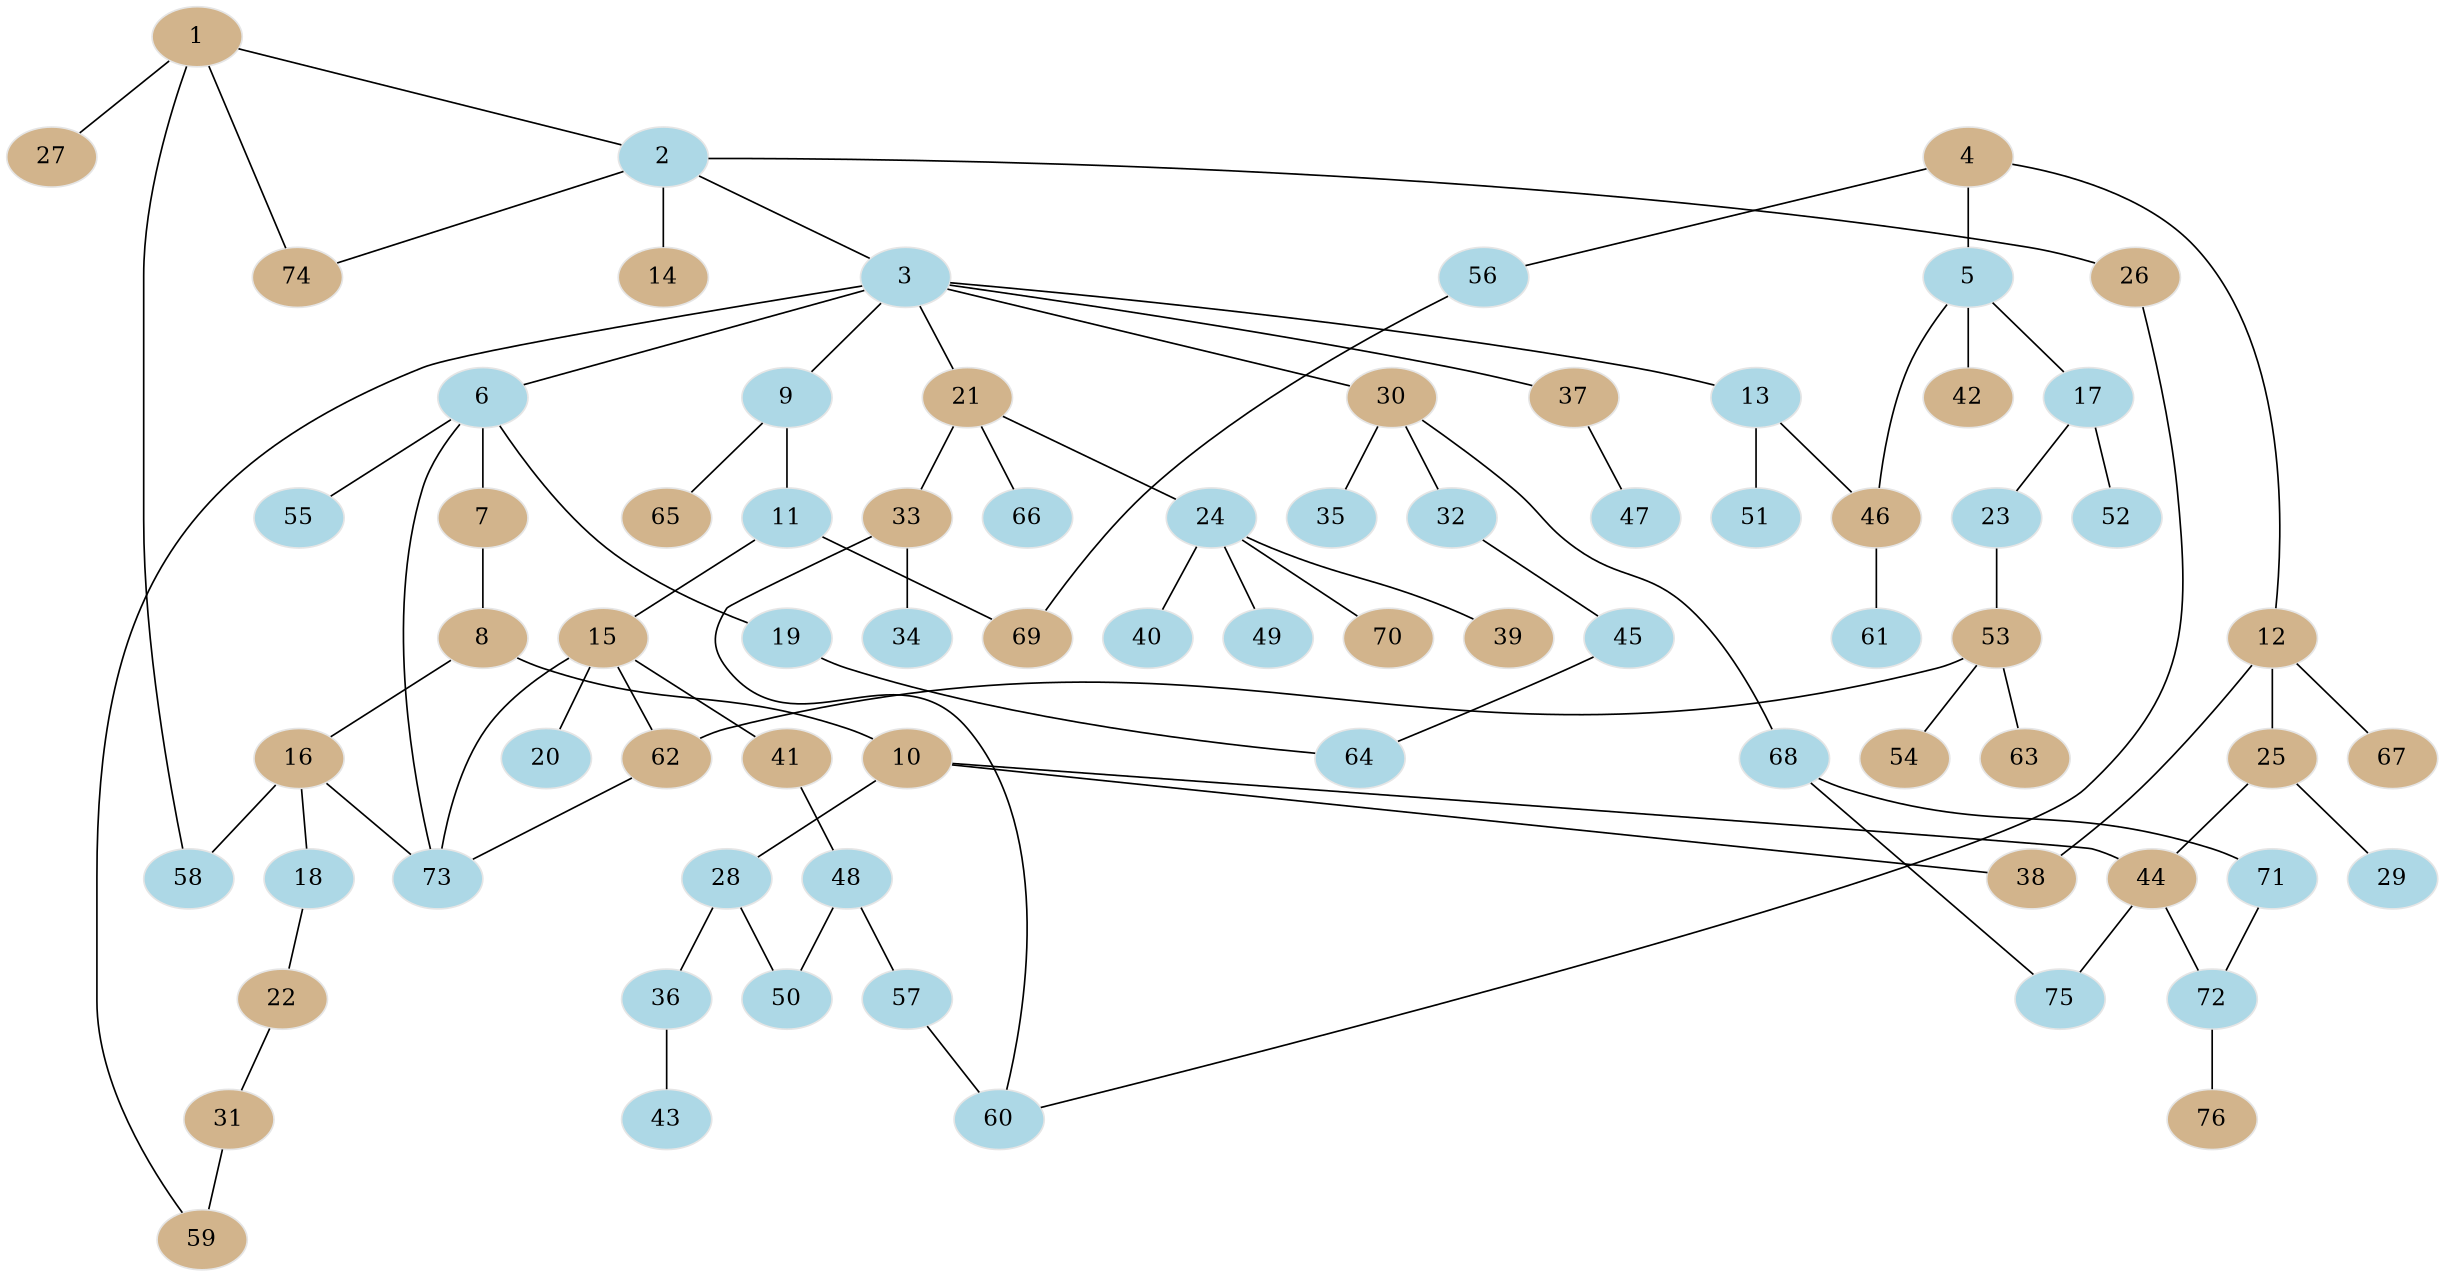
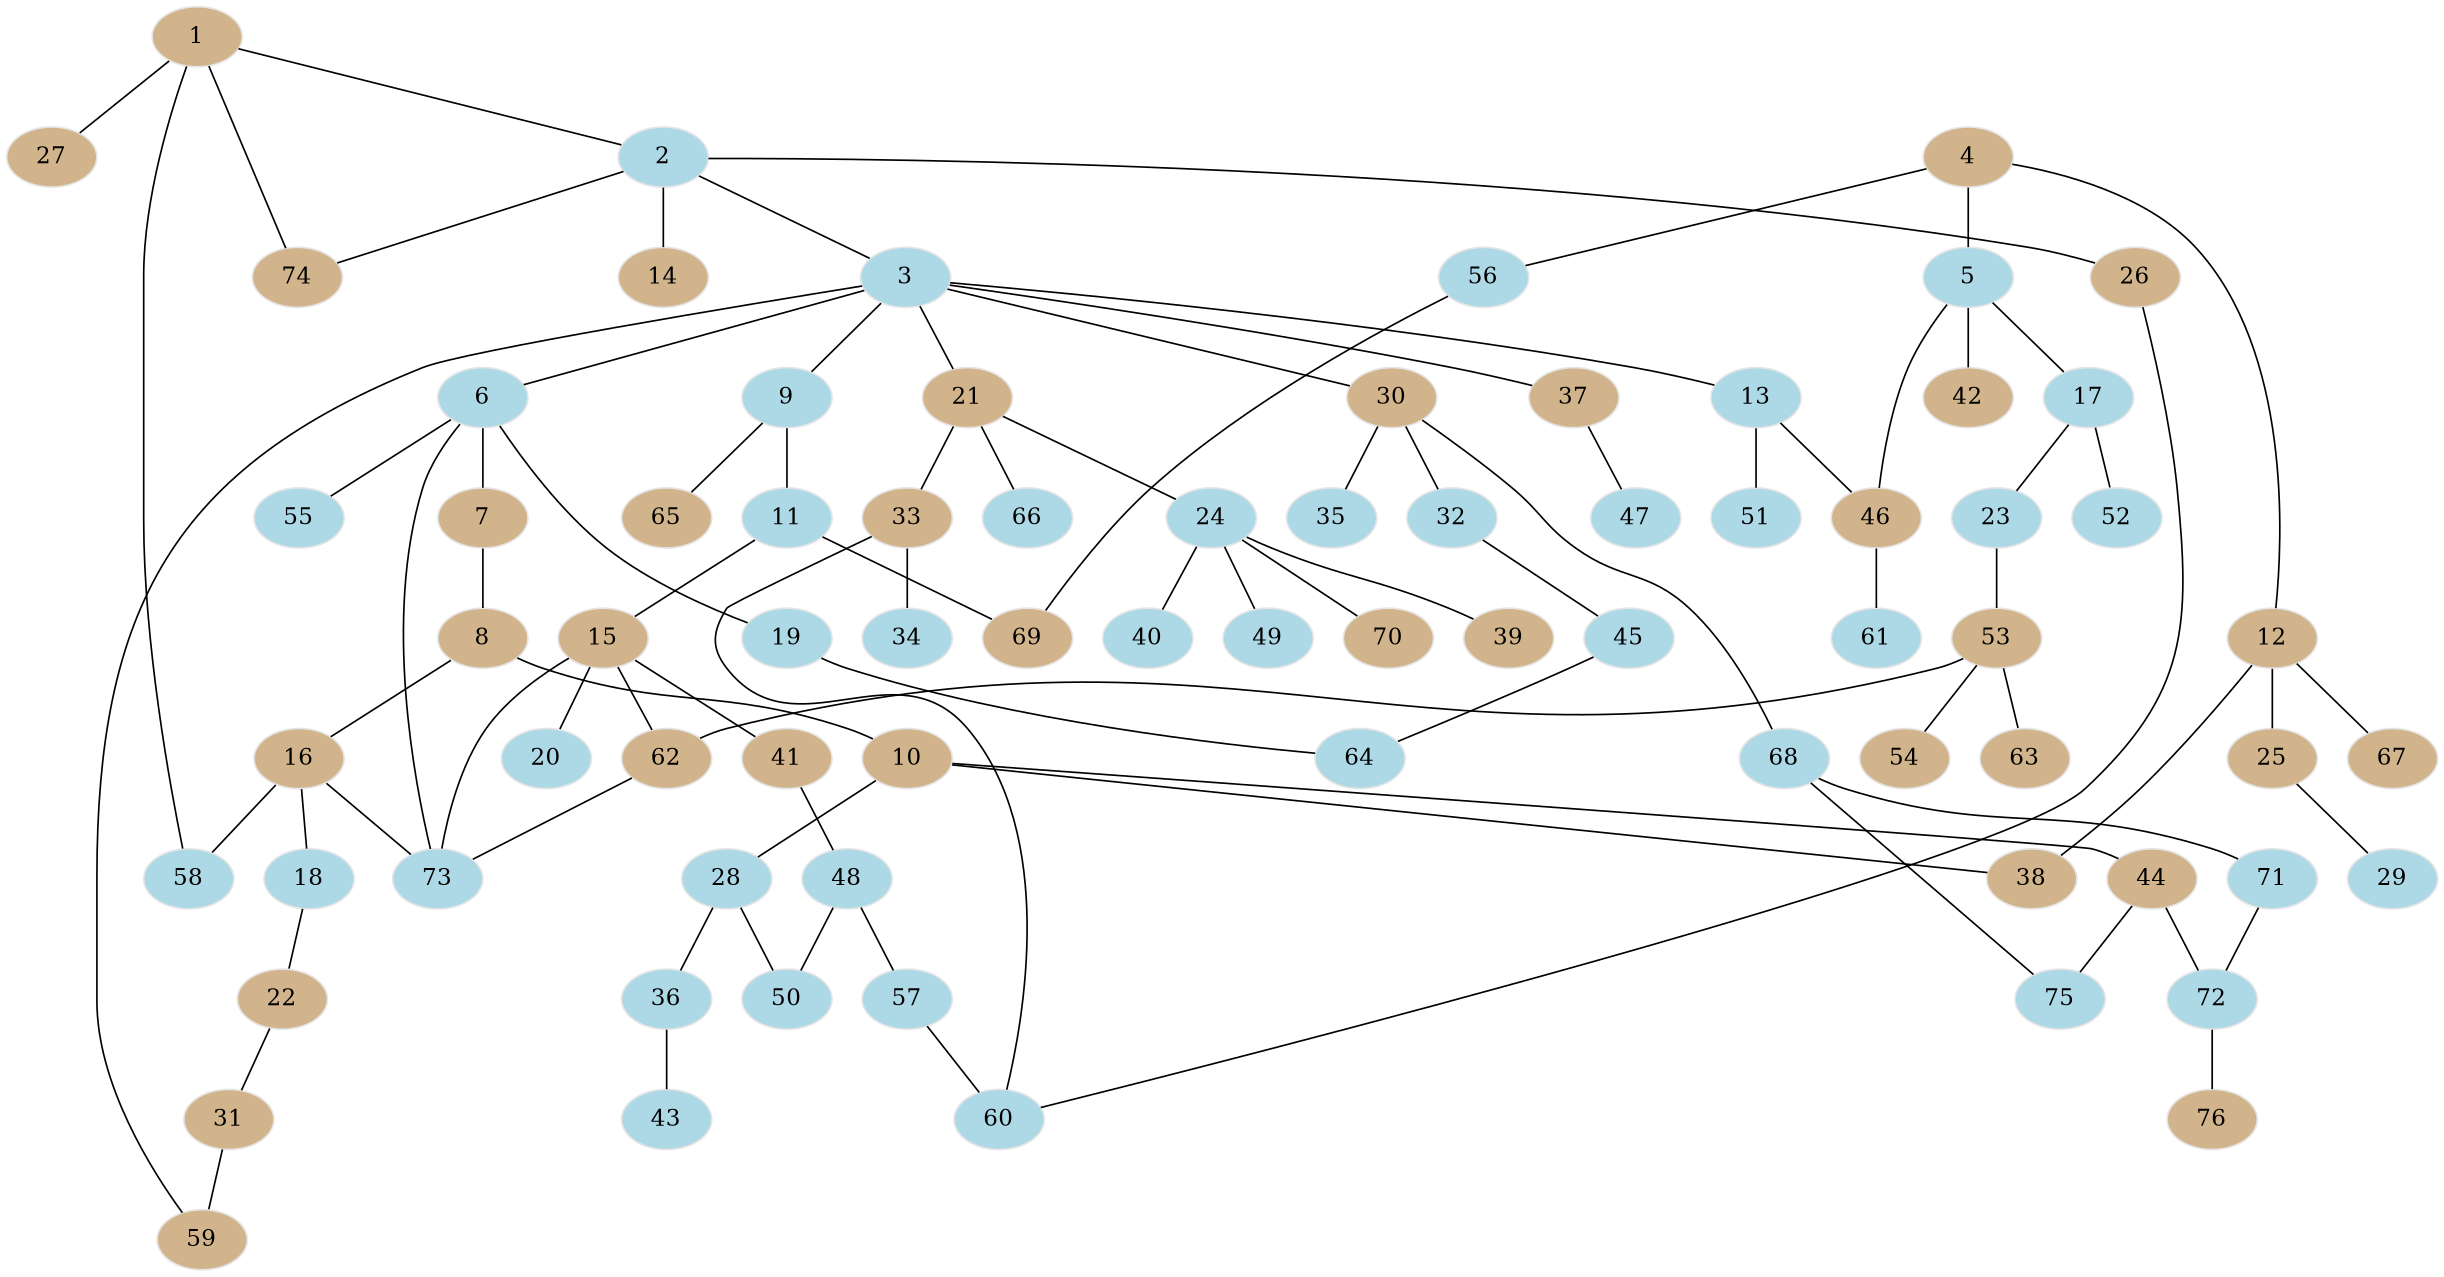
(2212, 819) -> none
